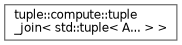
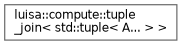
(91, 22) -> (91, 22)
